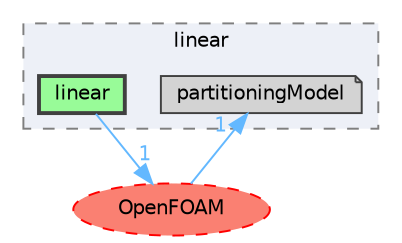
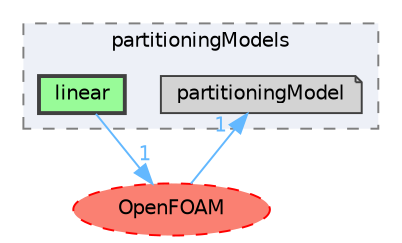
(201, 42) -> (201, 42)
